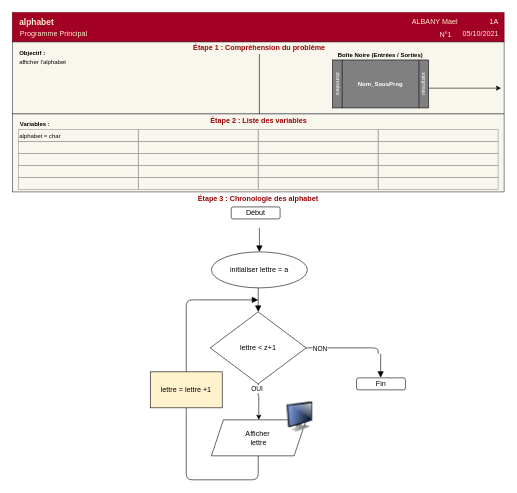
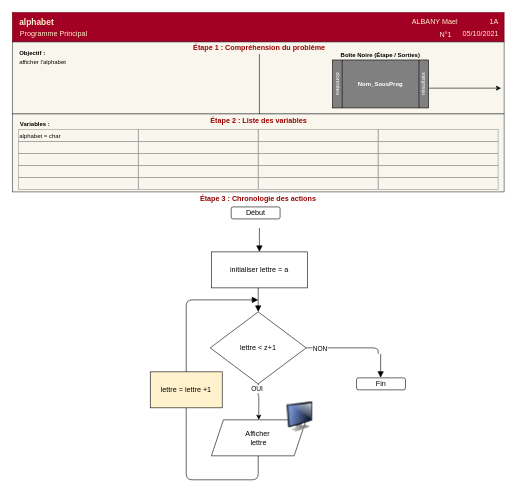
(381, 54) -> (381, 54)
(258, 198) -> (258, 198)
(260, 270) -> (260, 270)
